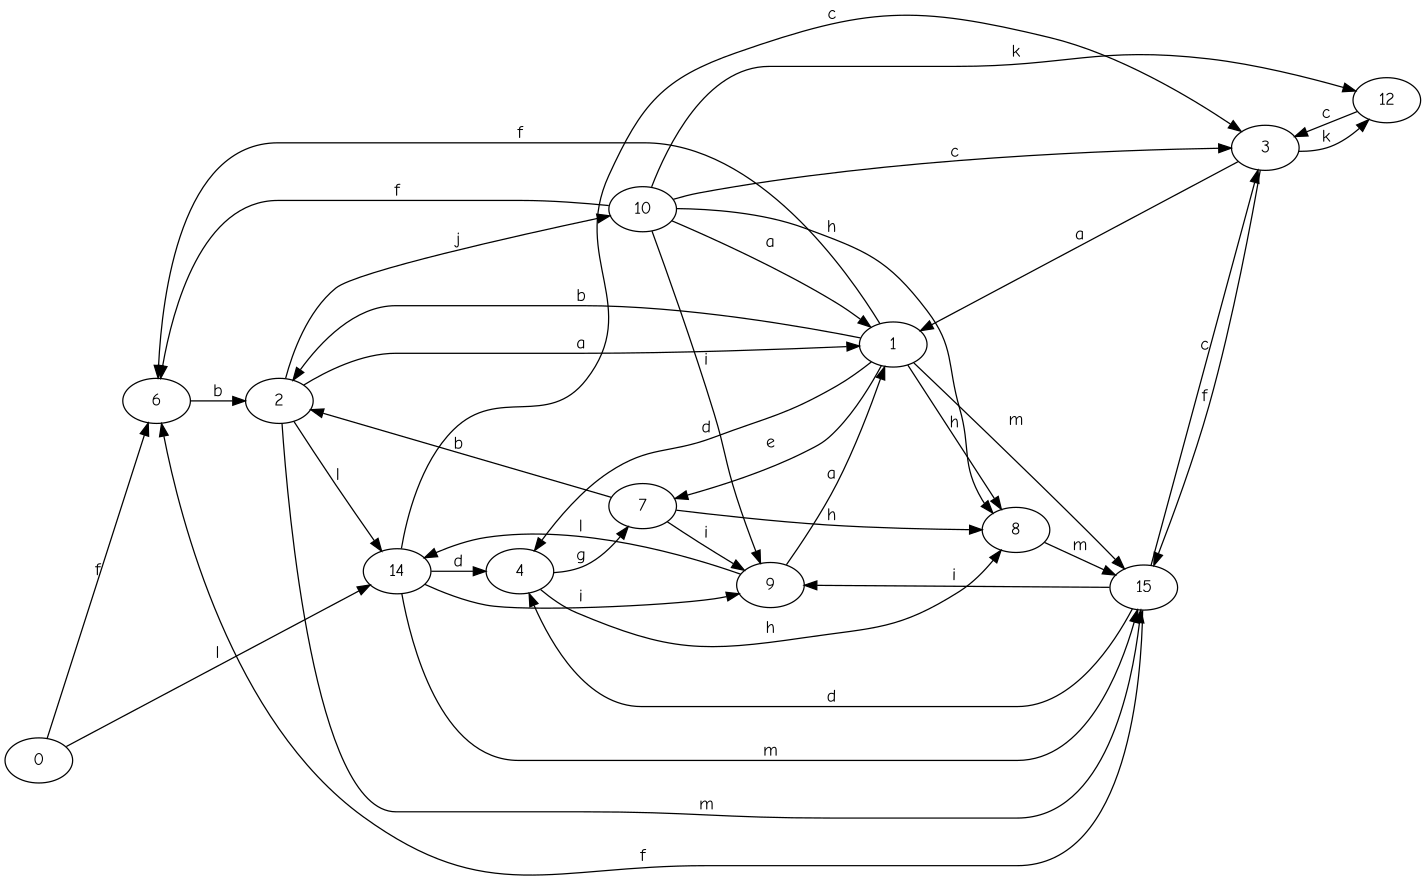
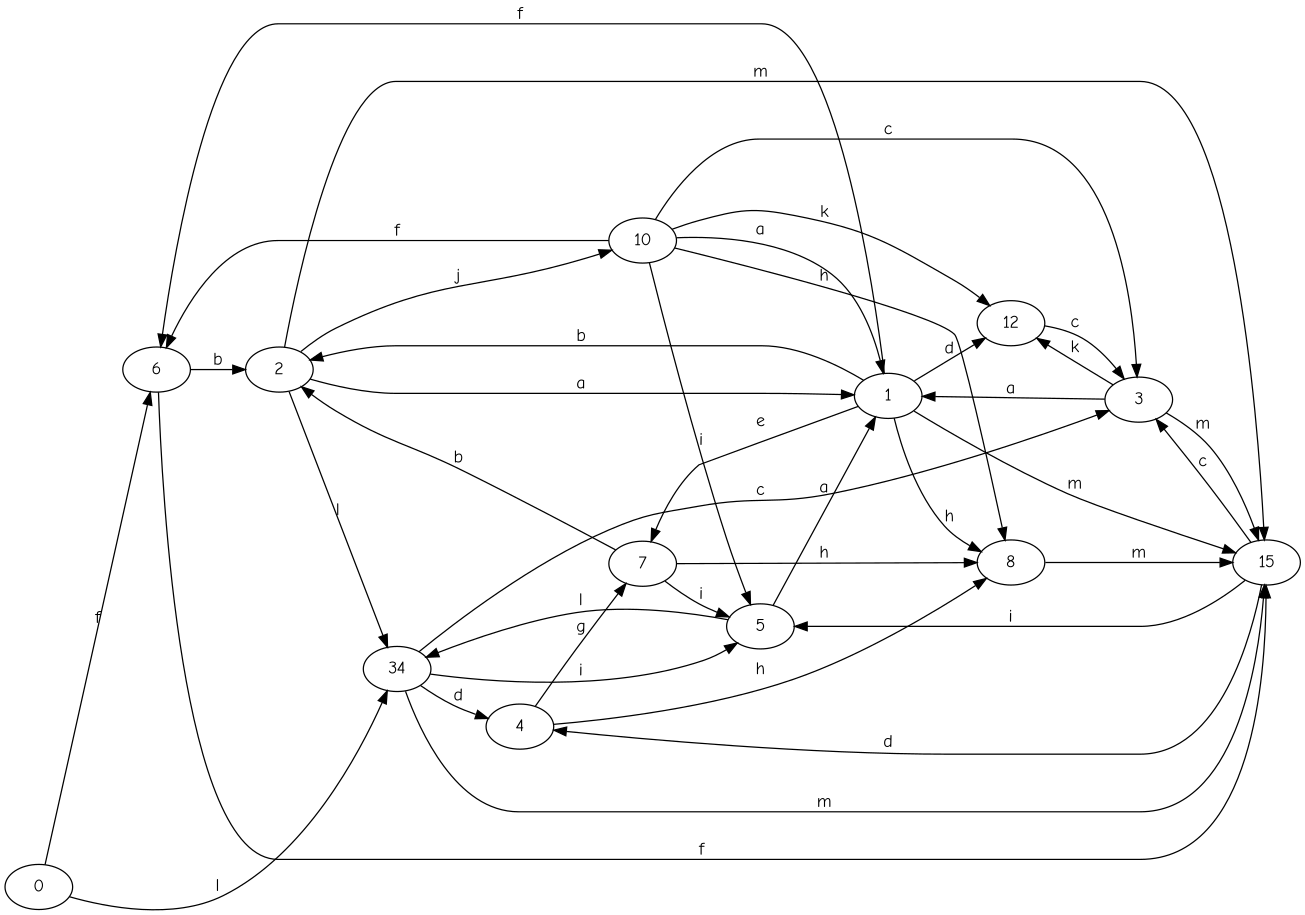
(1205, 397) -> (1203, 424)
(699, 442) -> (944, 363)
(397, 571) -> (397, 669)
(770, 585) -> (760, 626)
(620, 870) -> (618, 859)
